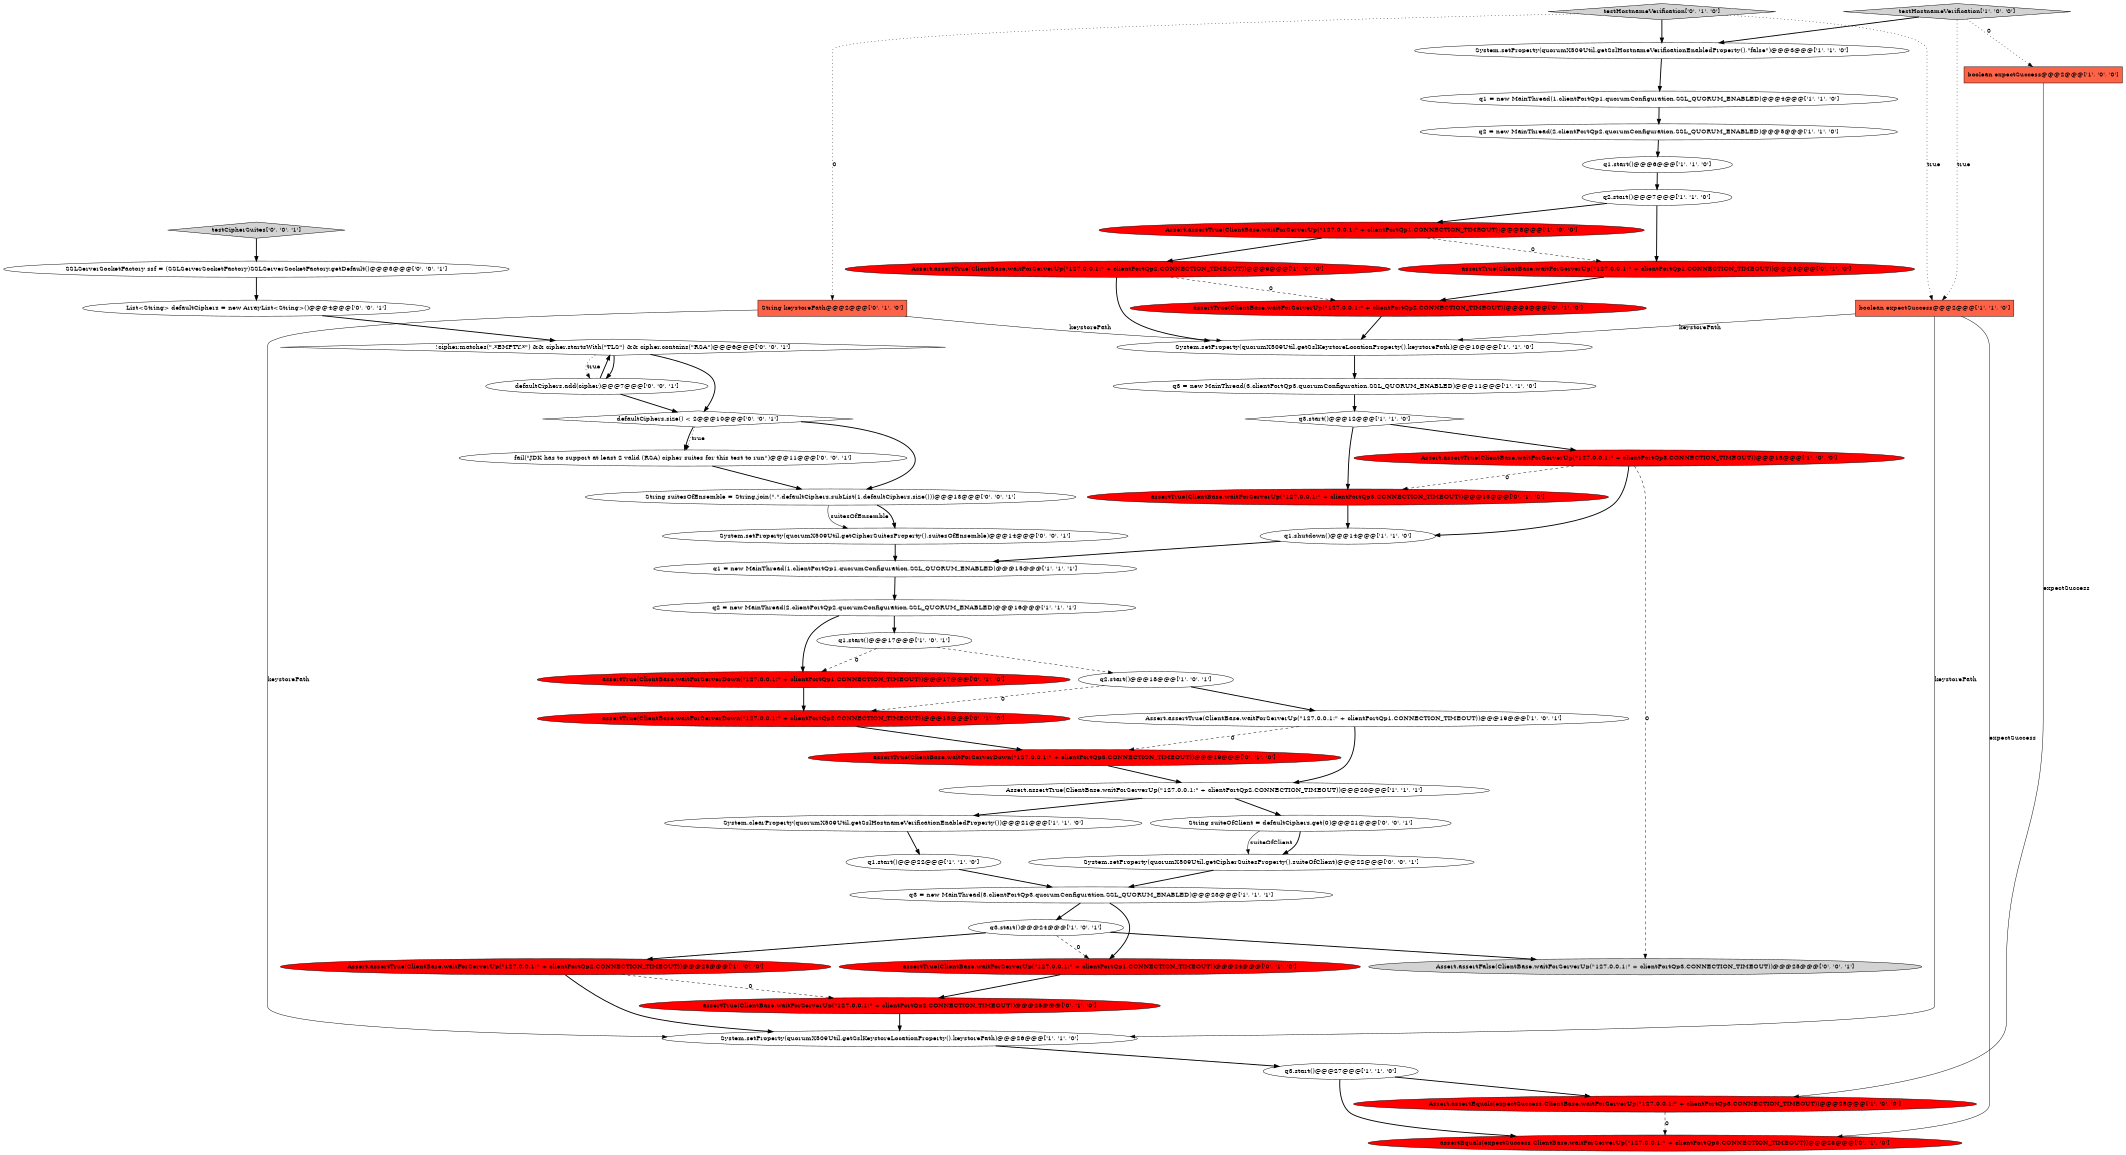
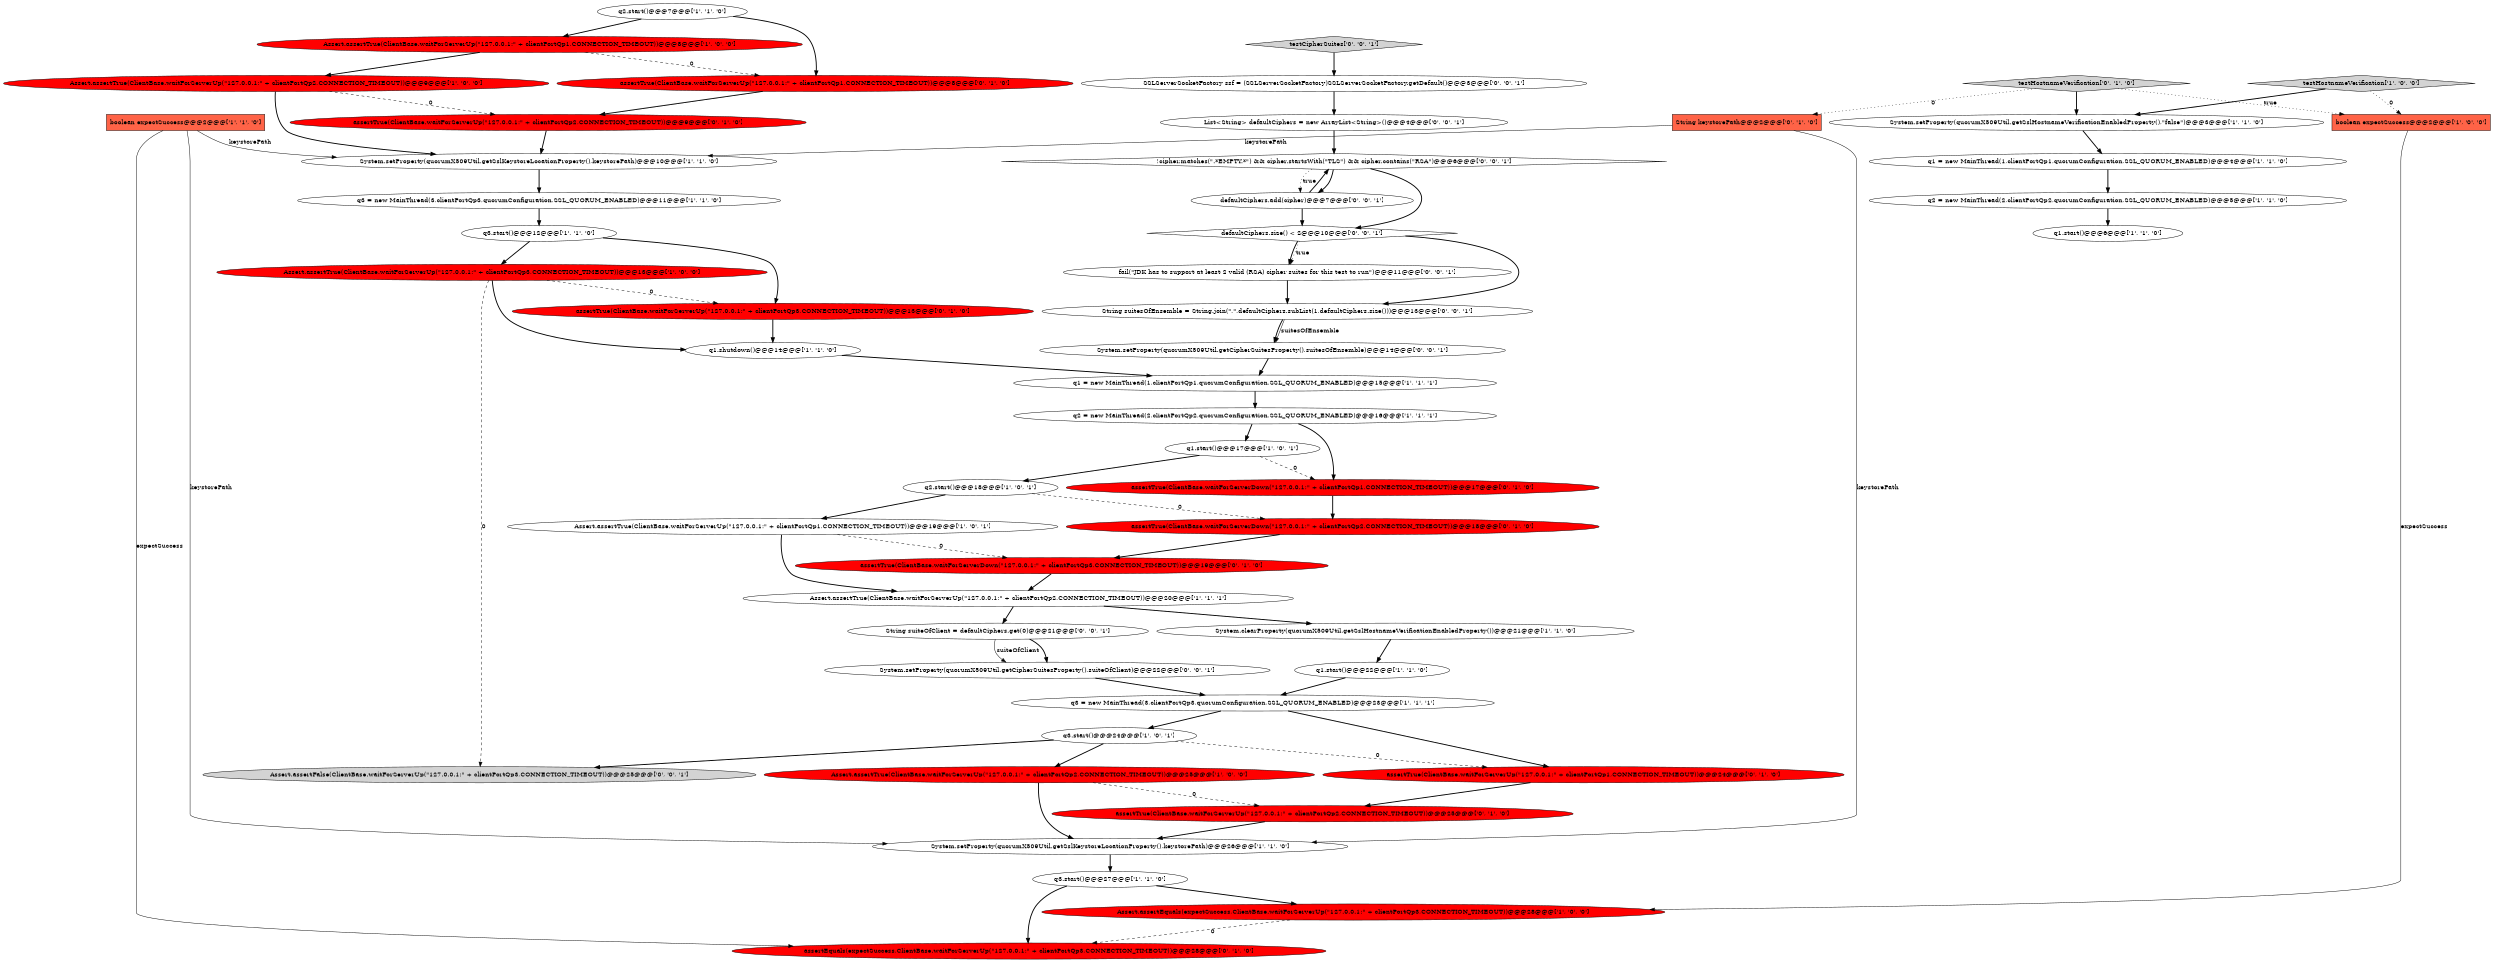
(1927, 70) -> (2218, 100)
(1957, 160) -> none
(1657, 179) -> none
(1355, 419) -> (539, 233)
(1023, 660) -> (1114, 468)
